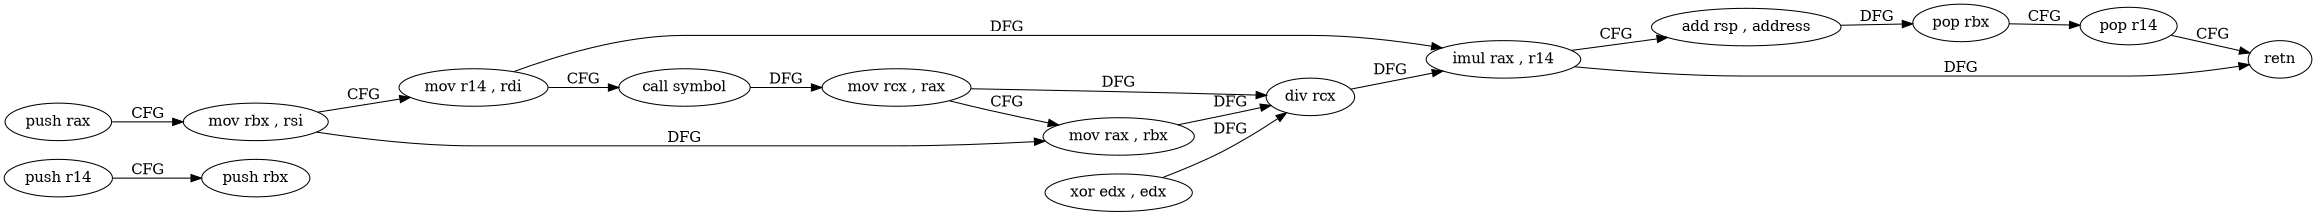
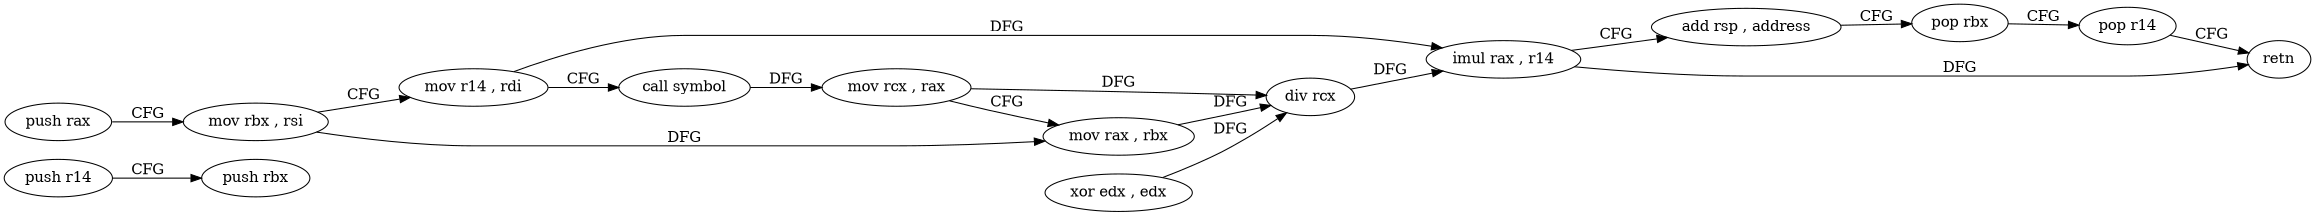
(1877, 17) -> (1876, 17)
